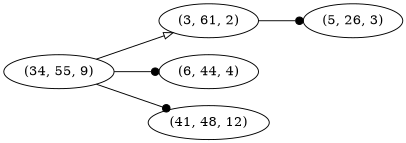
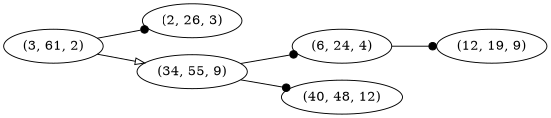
(353, 21) -> (192, 21)
none -> (492, 46)
(130, 47) -> (116, 58)
(209, 72) -> (342, 46)
(209, 123) -> (342, 97)
